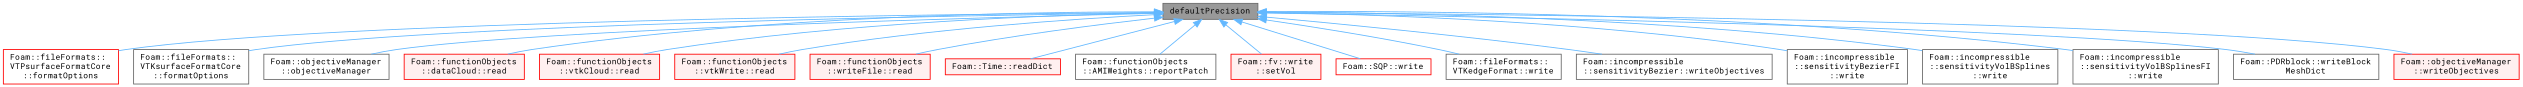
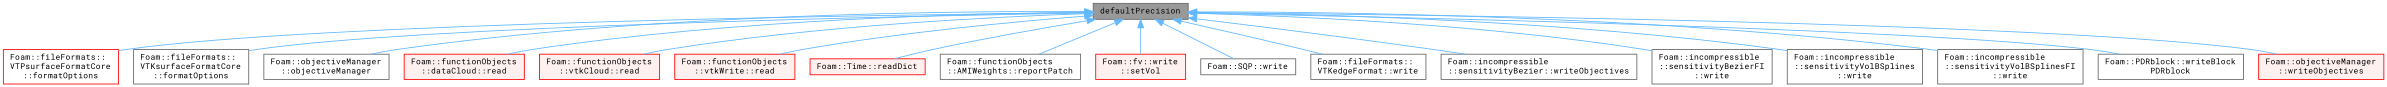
(870, 67) -> none
(1384, 67) -> (1248, 67)
(2306, 67) -> (2171, 67)
